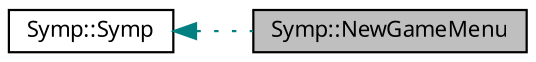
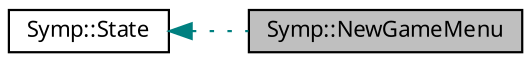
(91, 31) -> (89, 31)
